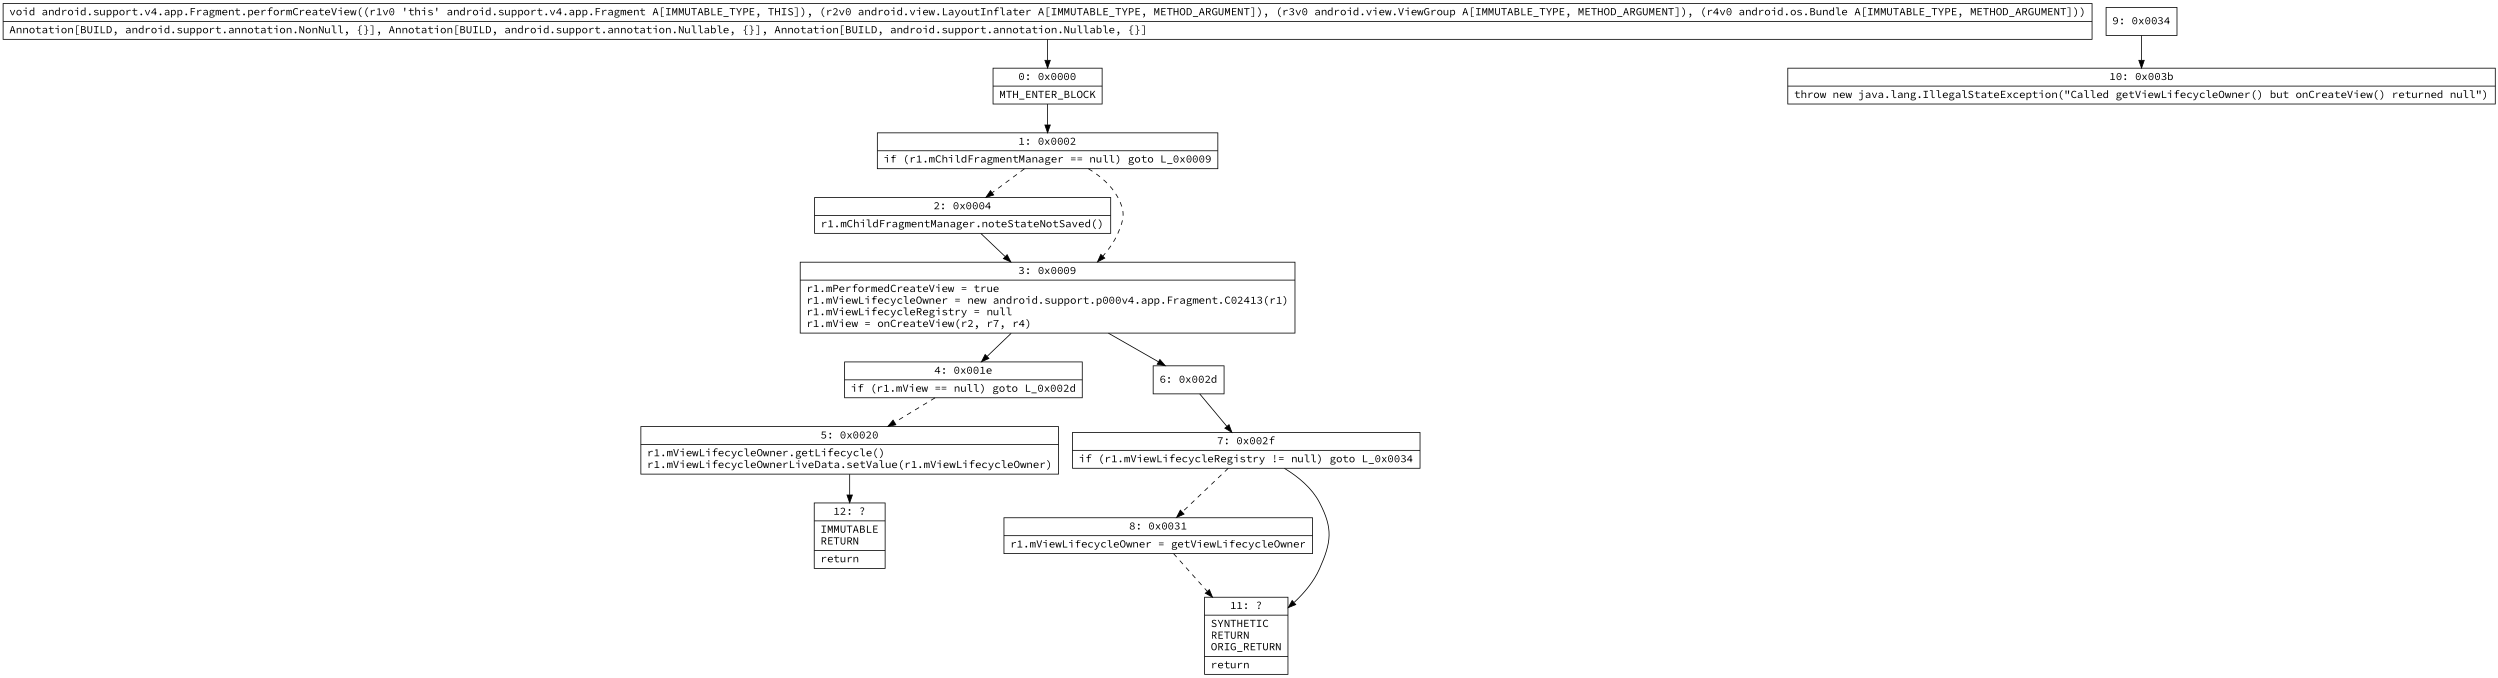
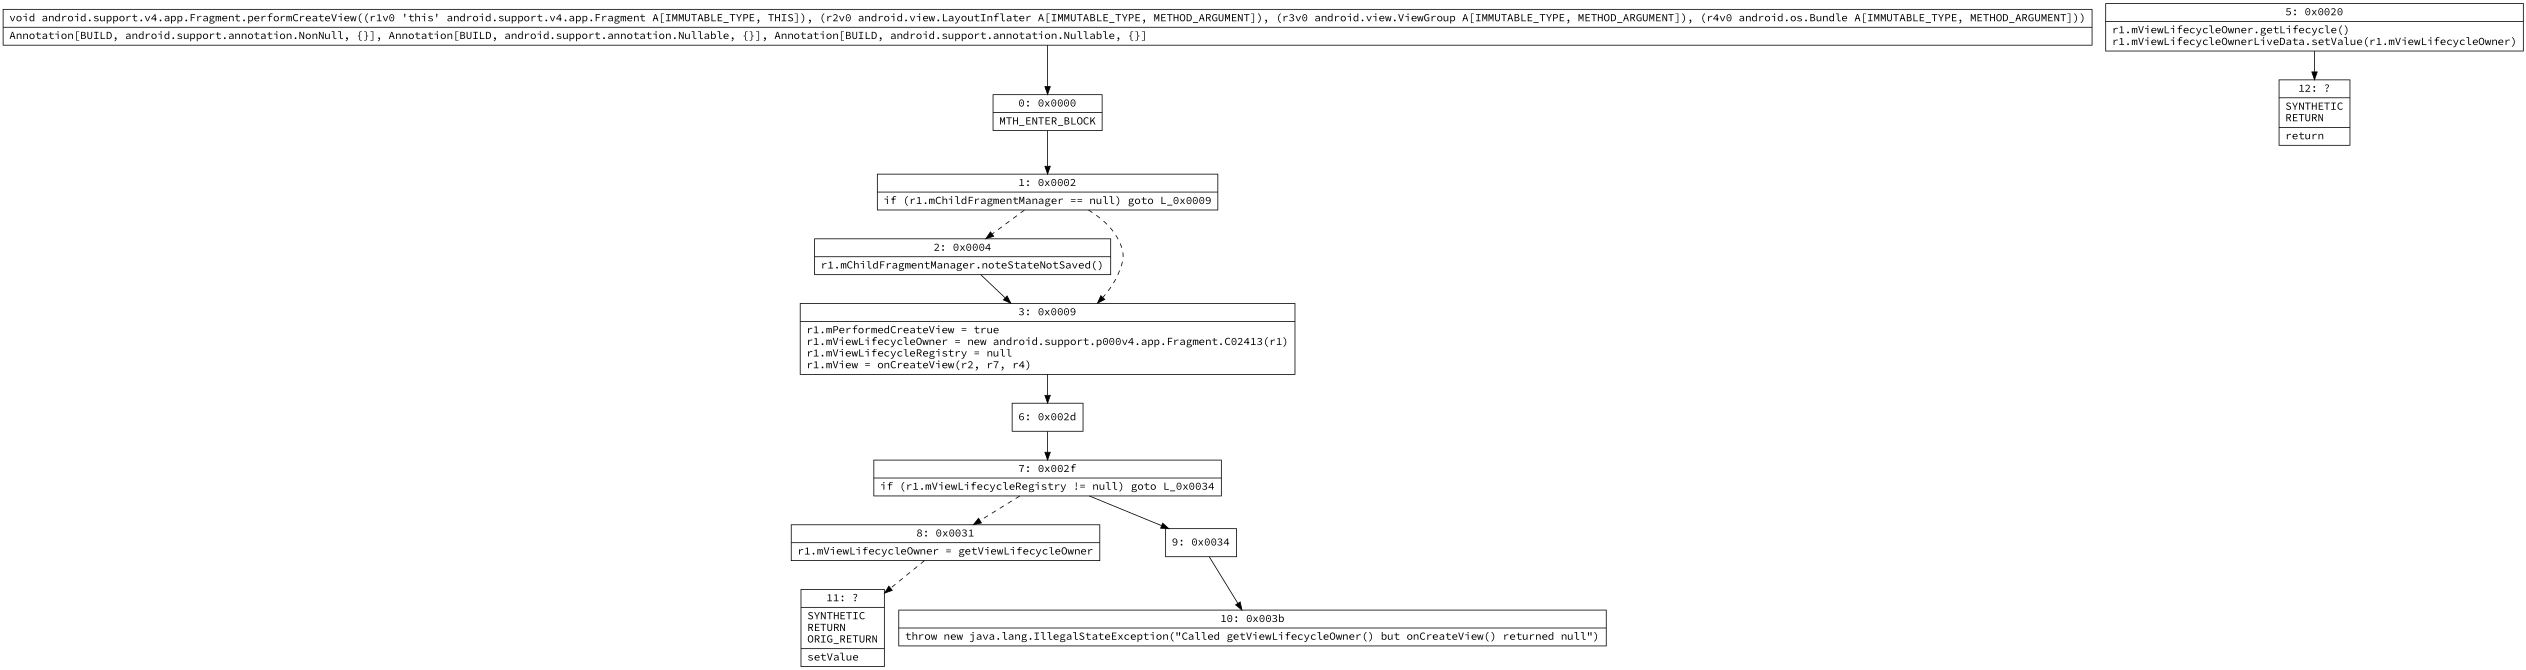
(963, 380) -> none
(850, 529) -> (2315, 106)
(1329, 532) -> (1125, 511)
(1230, 665) -> (833, 657)
